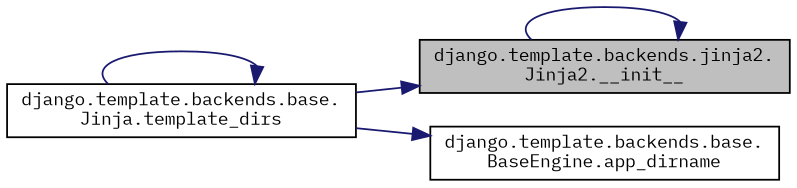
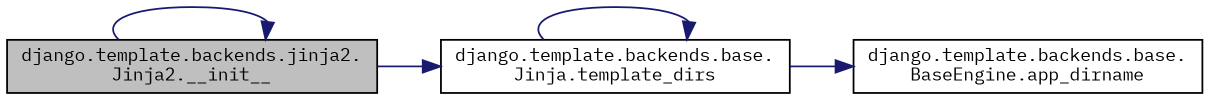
(379, 90) -> (400, 66)
